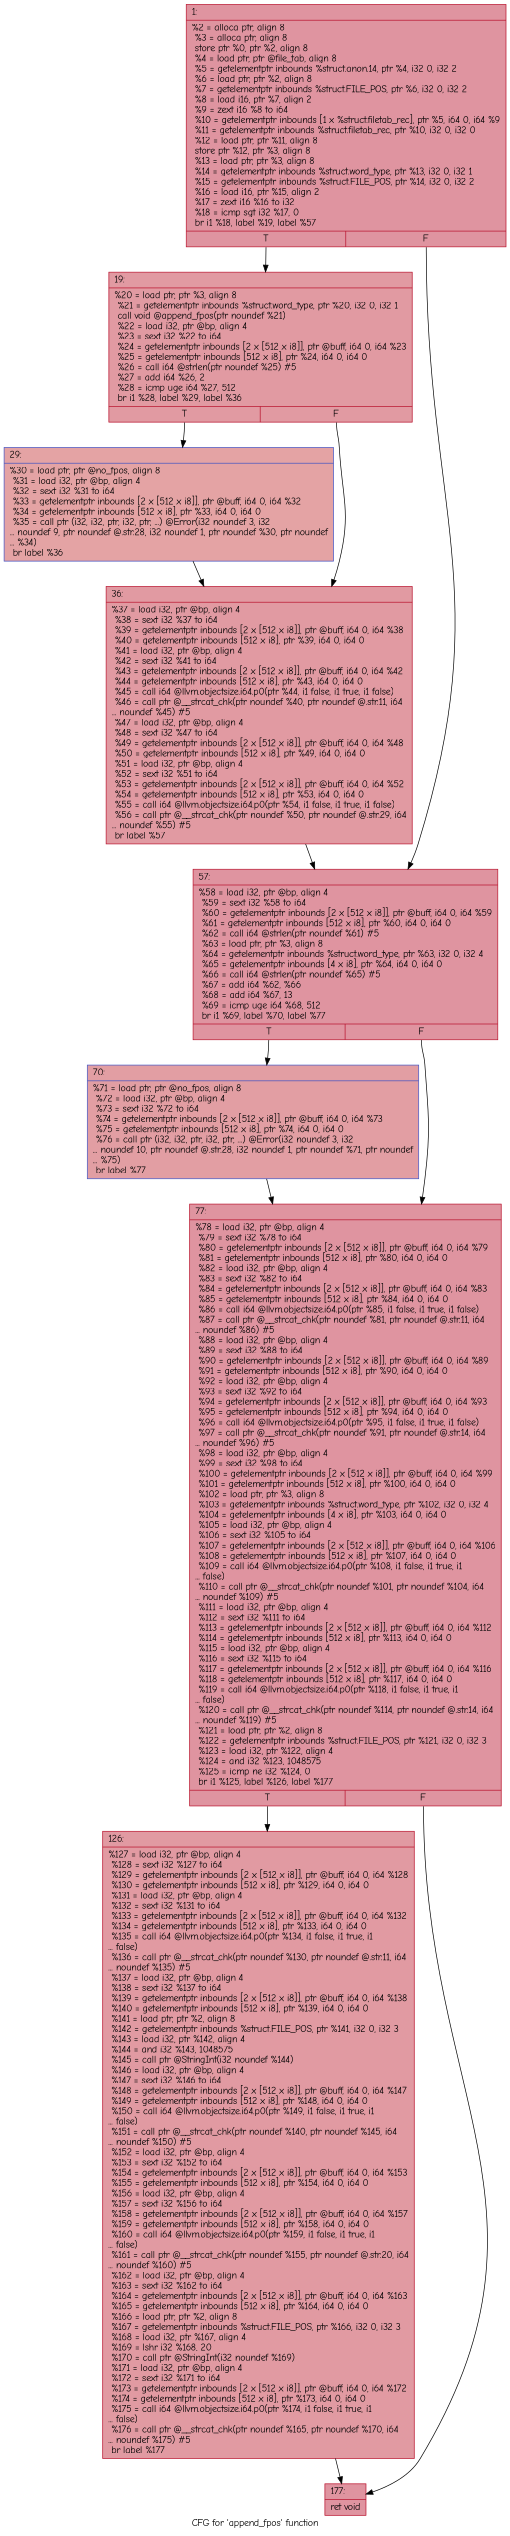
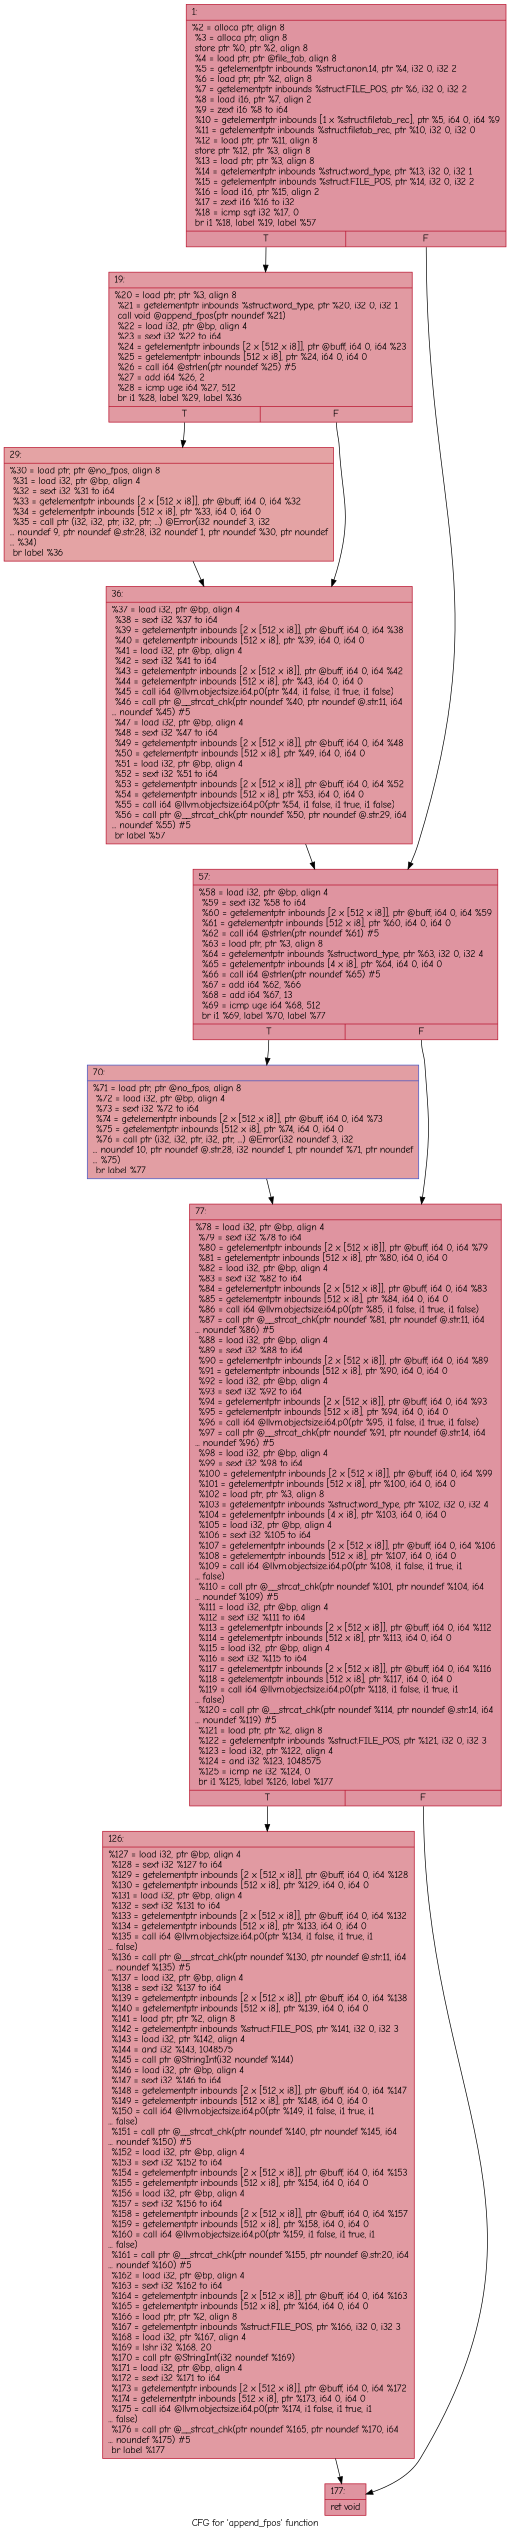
(169, 504) -> (169, 504)
